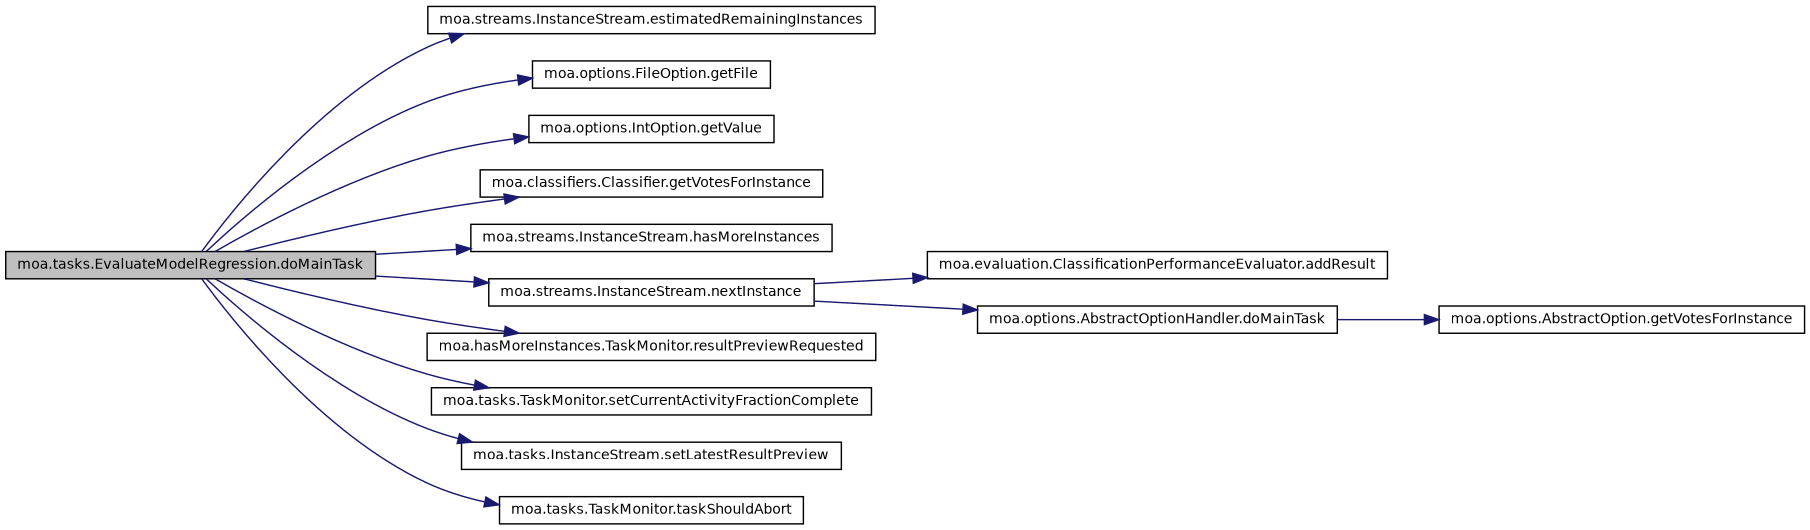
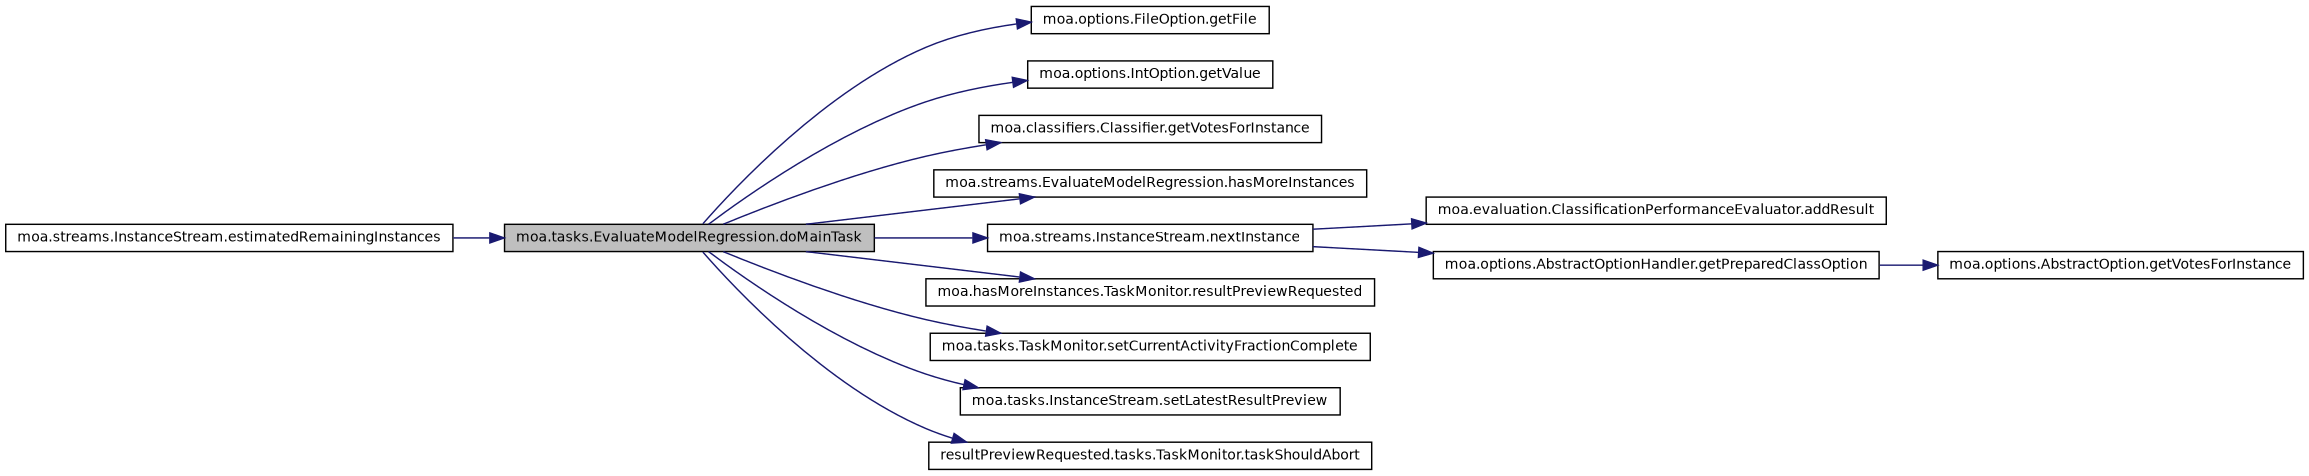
(312, 128) -> (471, 238)
(651, 238) -> (1150, 183)
(1157, 320) -> (1656, 265)
(651, 510) -> (1150, 456)
